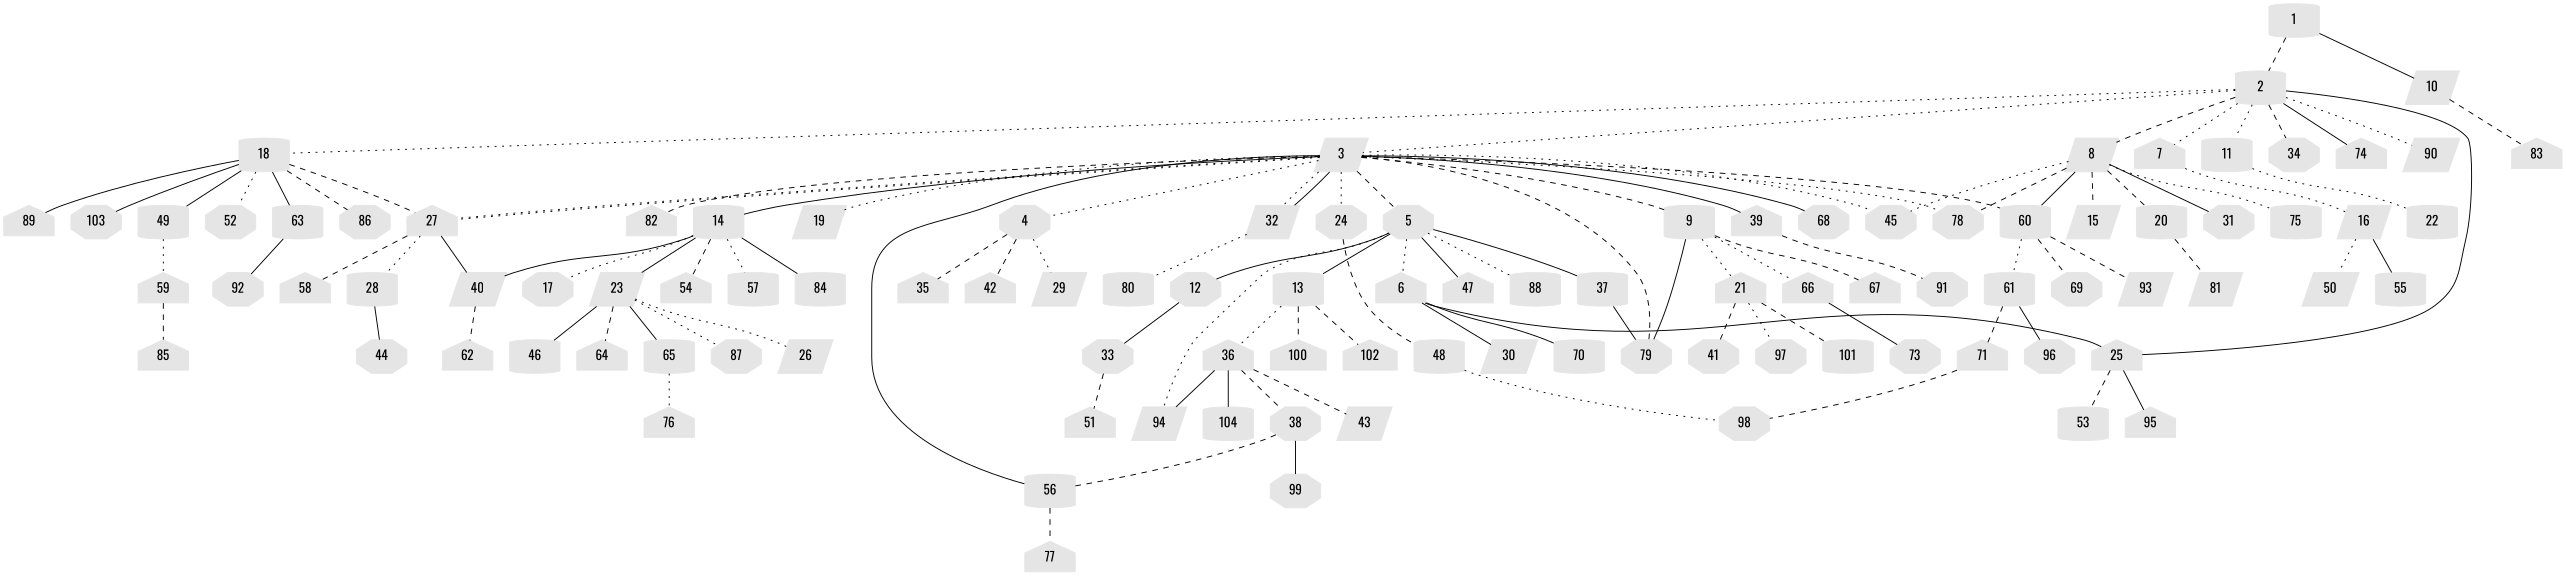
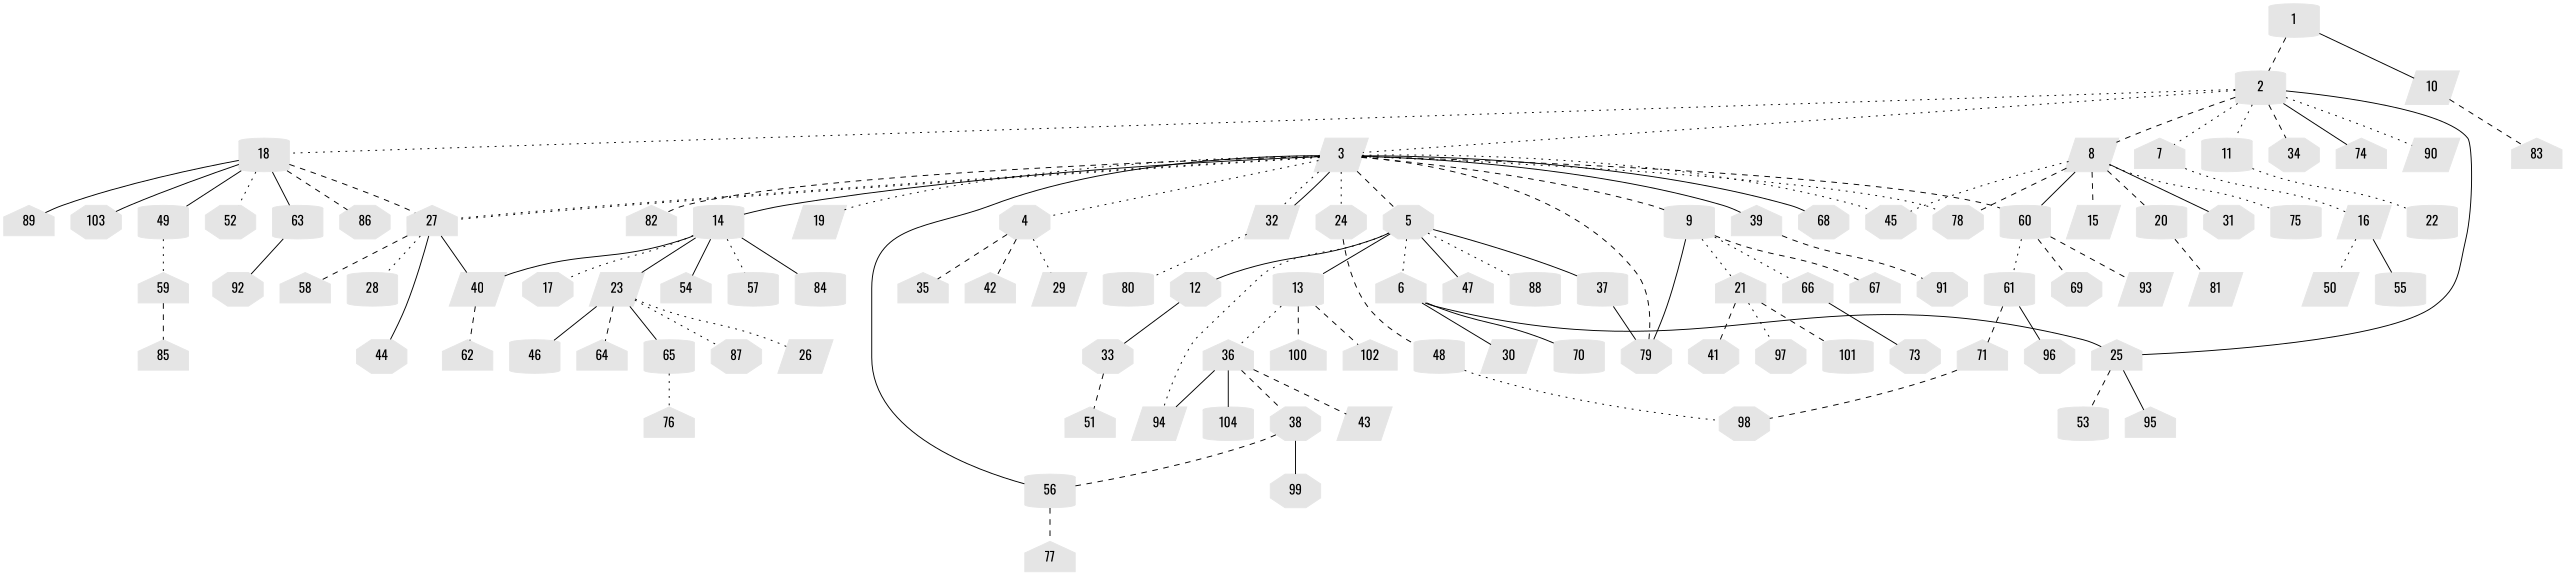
(702, 257) -> (702, 257)
(377, 323) -> (412, 289)
